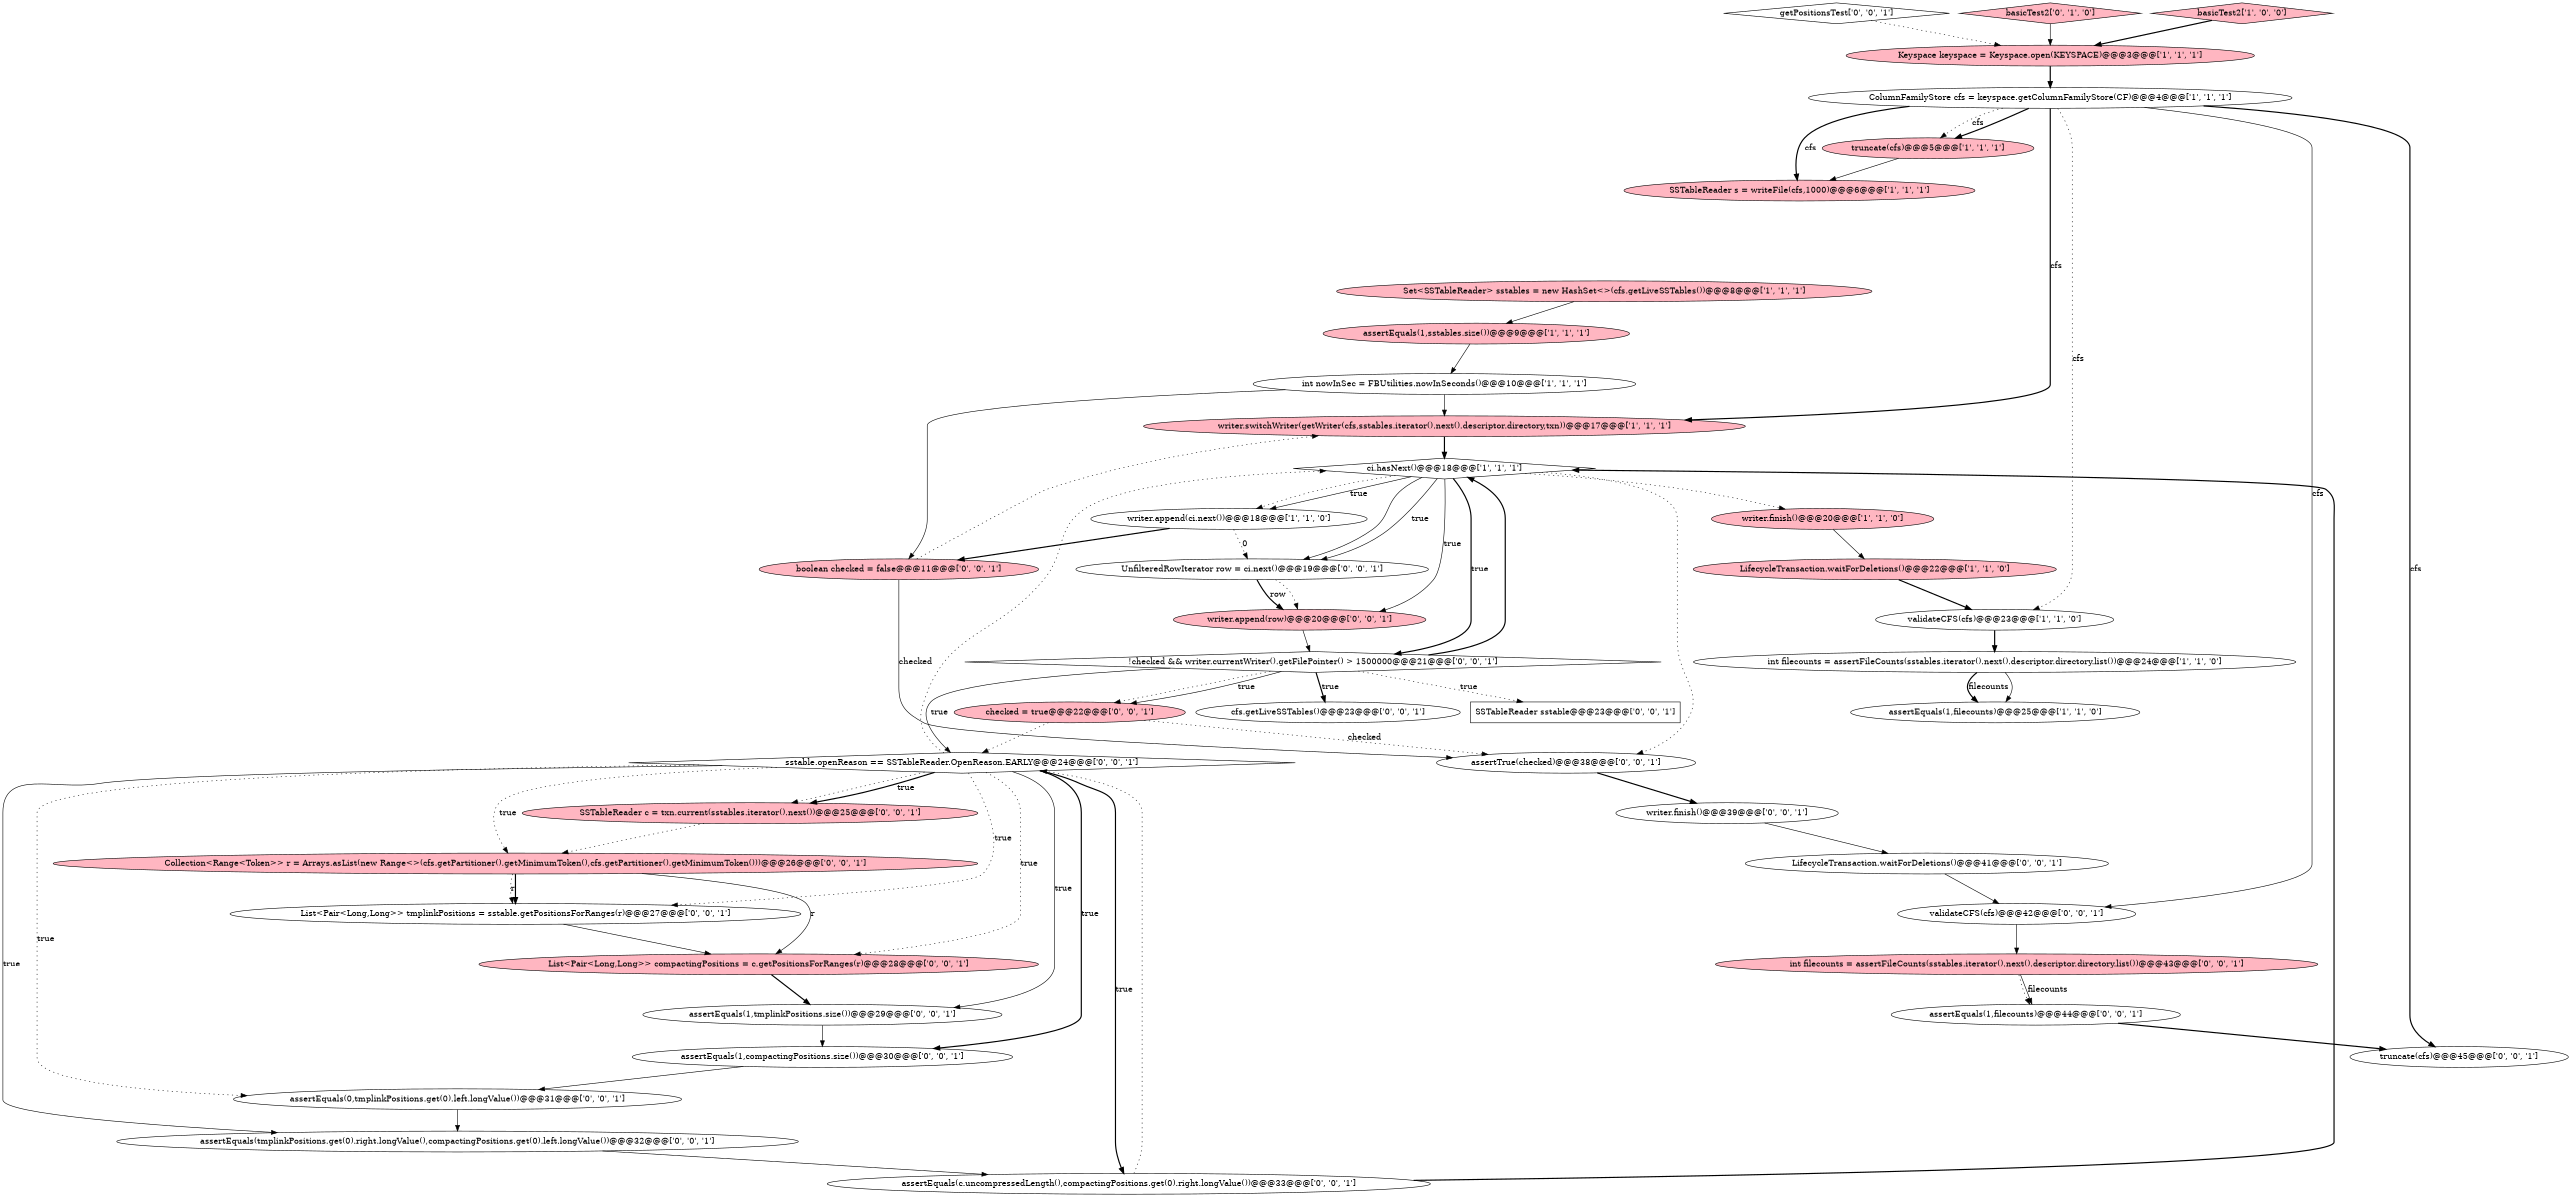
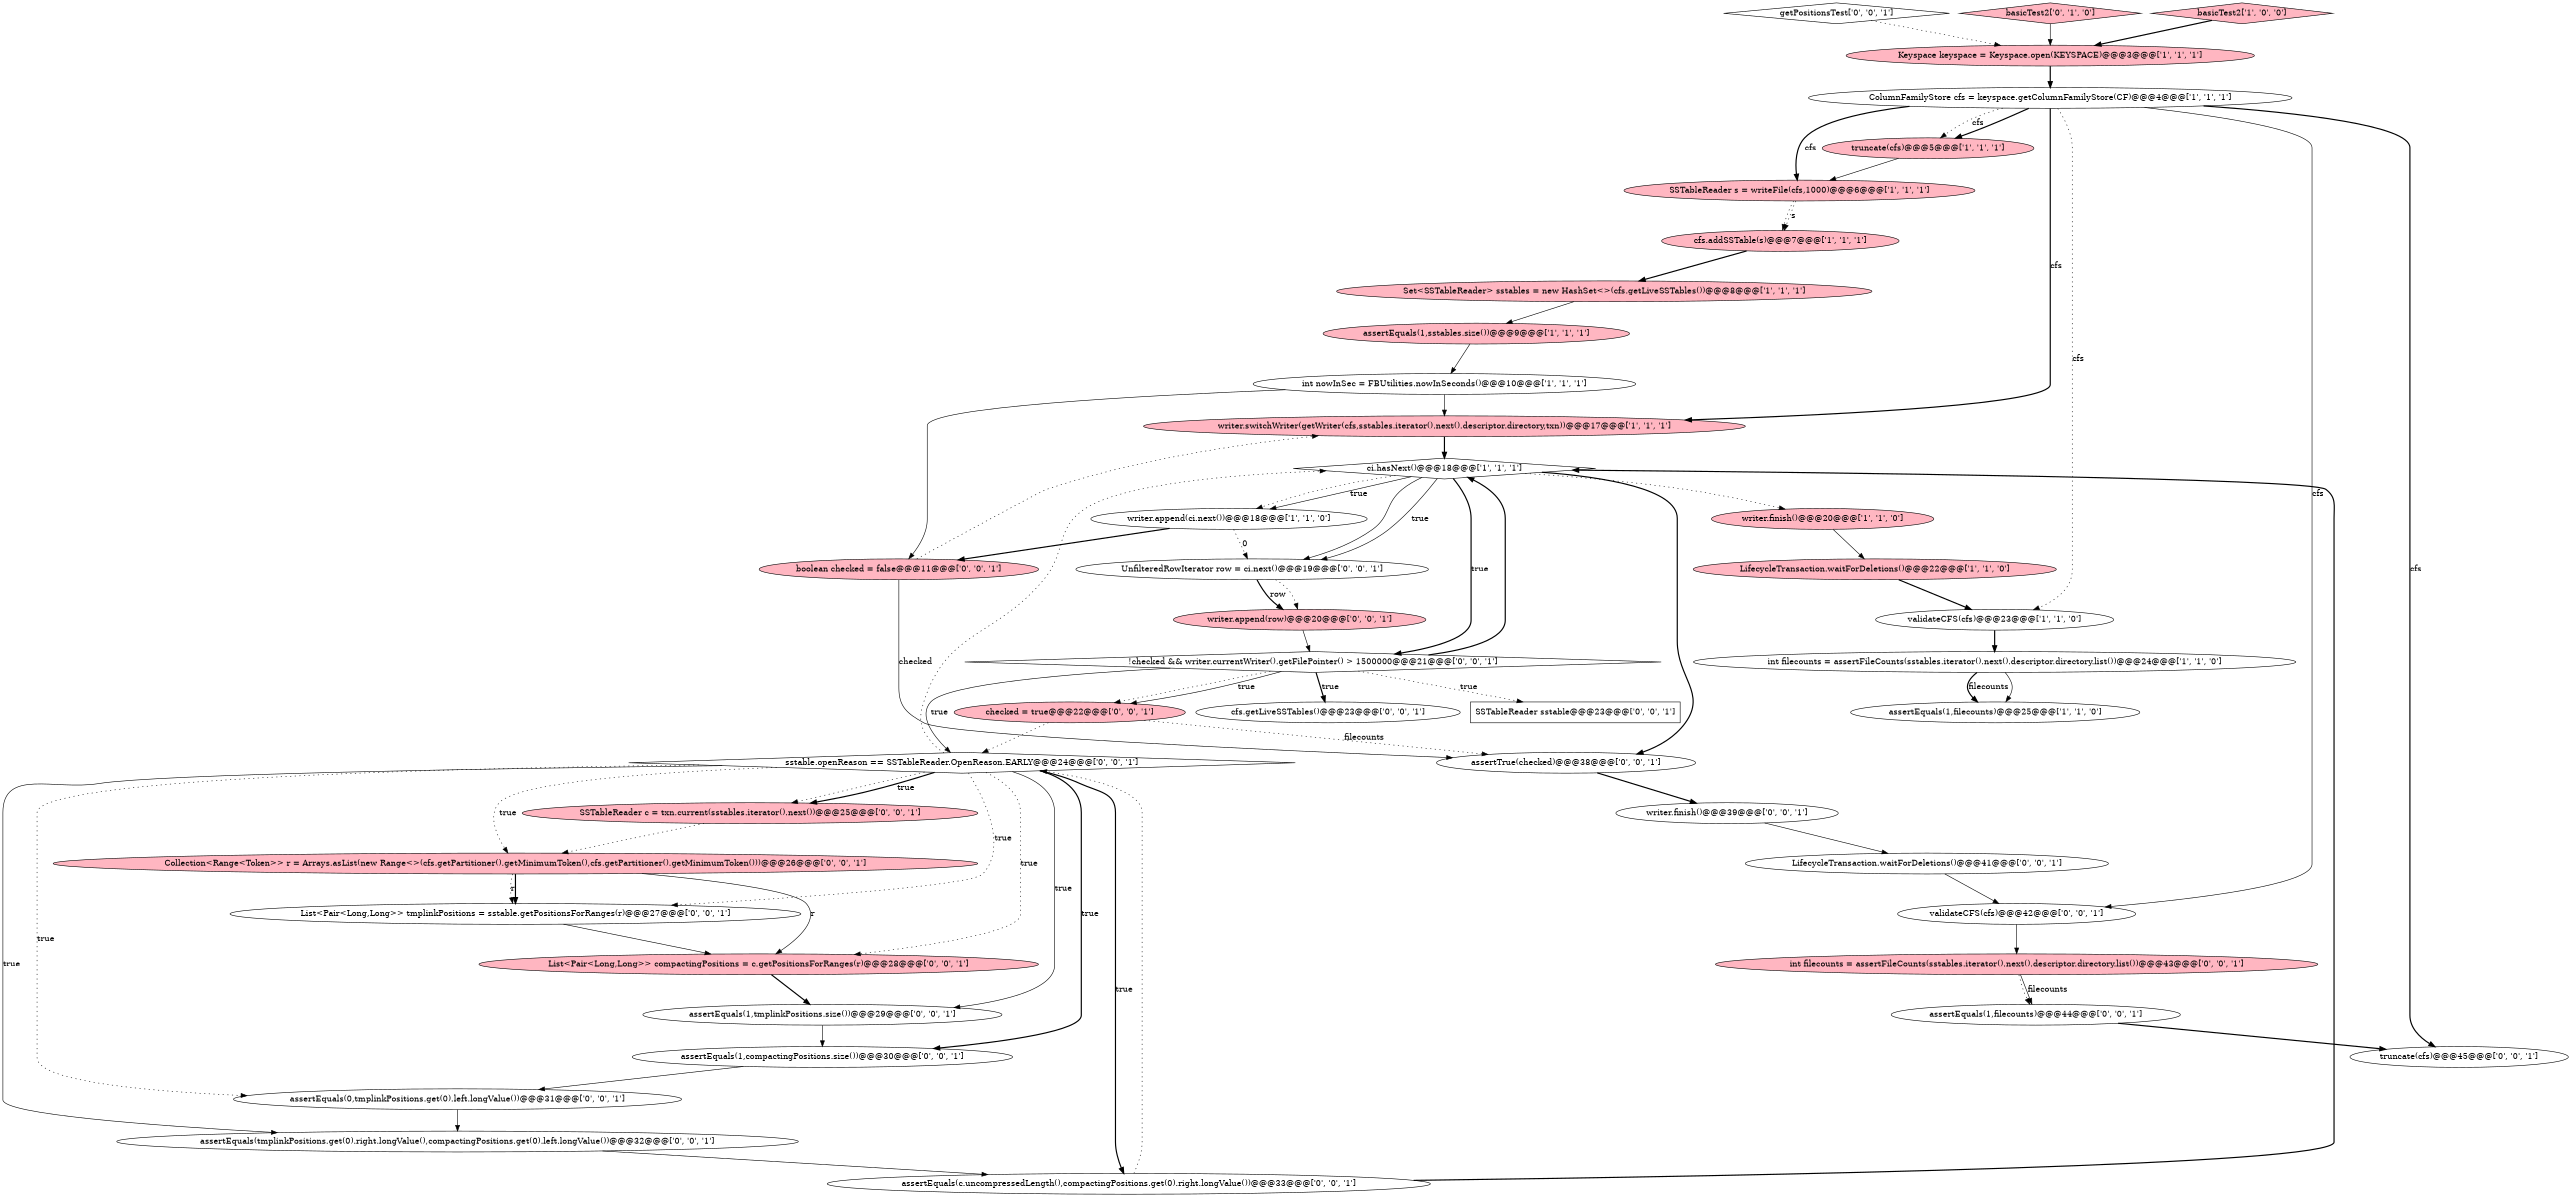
none -> (1780, 241)
(1441, 559) -> none
(1677, 574) -> (1677, 574)
(1365, 738) -> (1365, 738)
